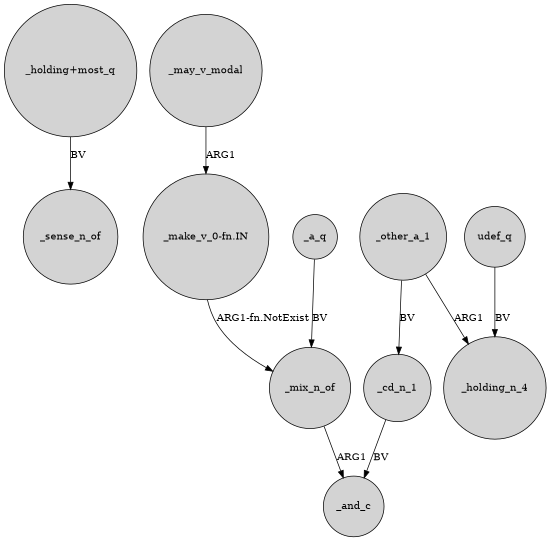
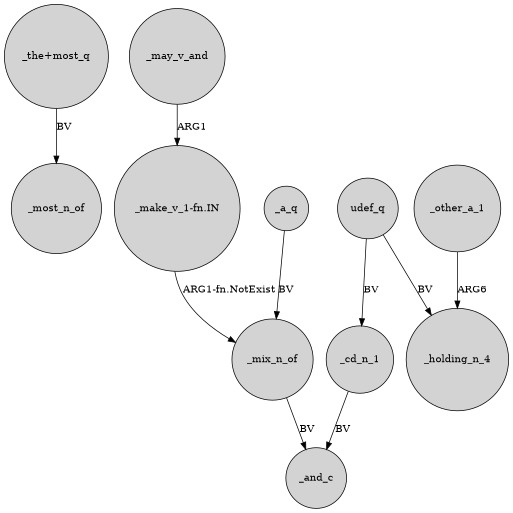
(71, 71) -> (56, 56)
(206, 71) -> (177, 56)
(71, 237) -> (56, 208)
(206, 237) -> (177, 208)
(400, 314) -> (364, 279)
(469, 318) -> (472, 290)
(352, 458) -> (307, 429)
